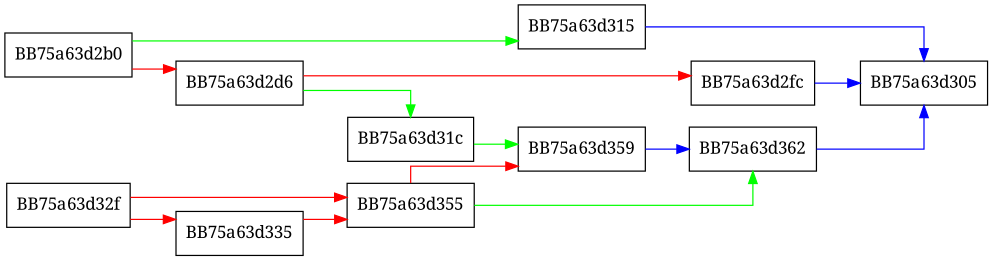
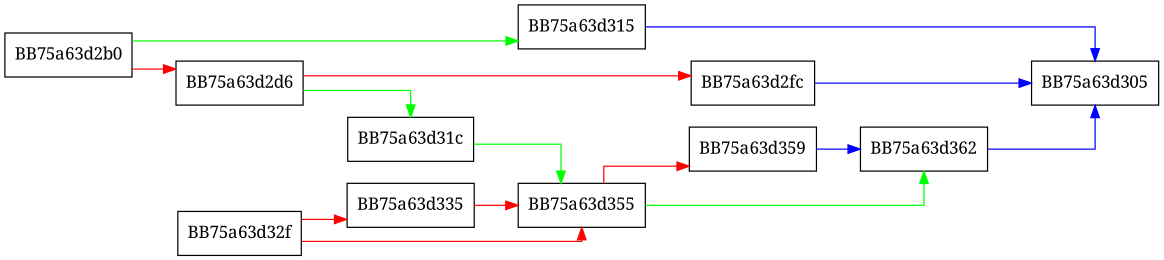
(490, 144) -> (531, 144)
